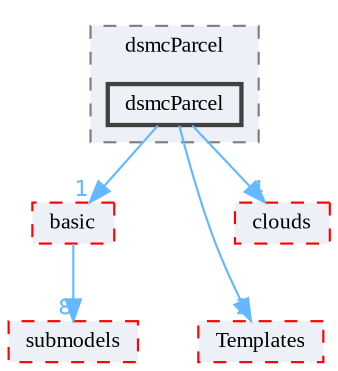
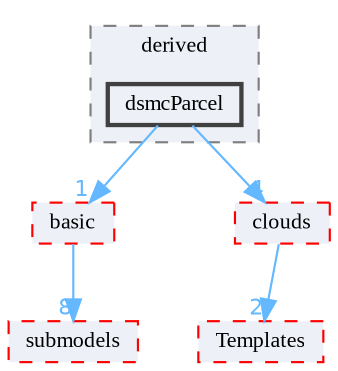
(175, 46) -> (175, 46)
(205, 215) -> (274, 272)
